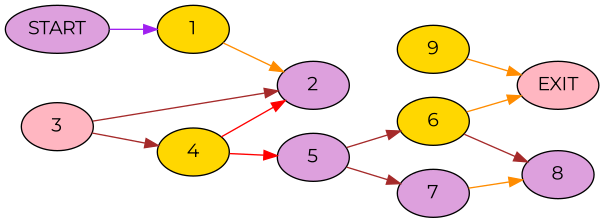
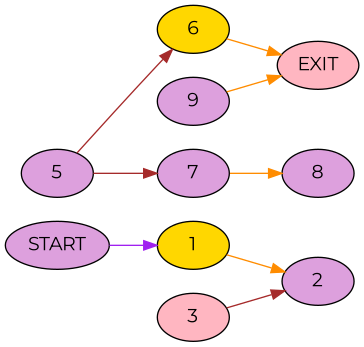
(433, 49) -> (193, 101)
(490, 145) -> none
(193, 152) -> none
